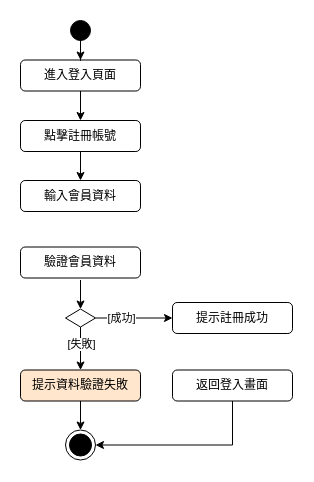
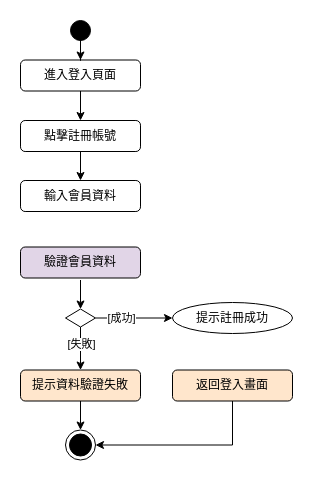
(81, 263) -> (81, 263)
(233, 318) -> (233, 318)
(233, 386) -> (233, 386)
